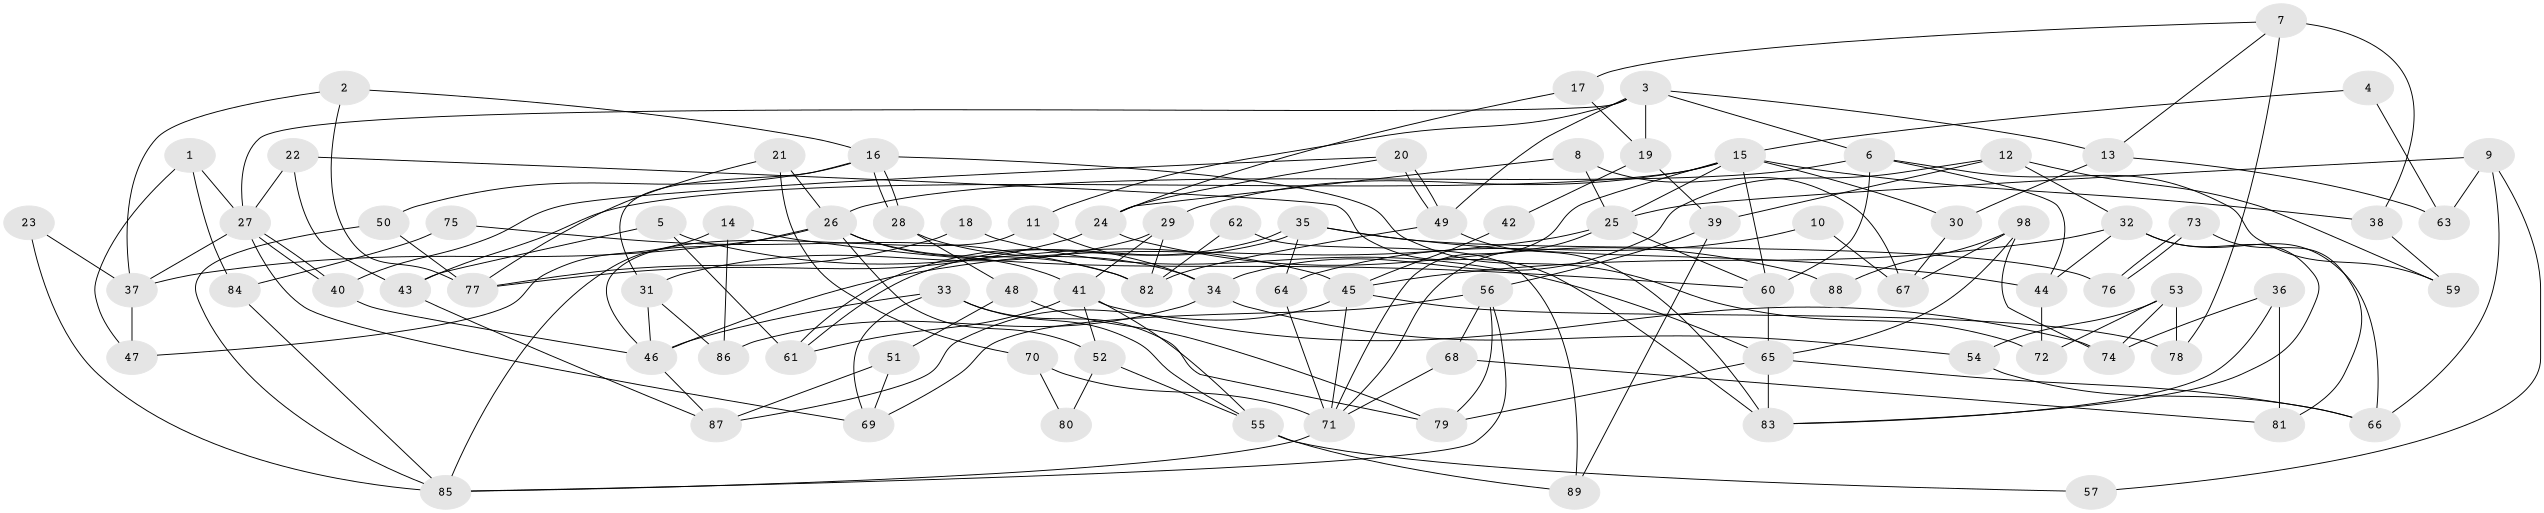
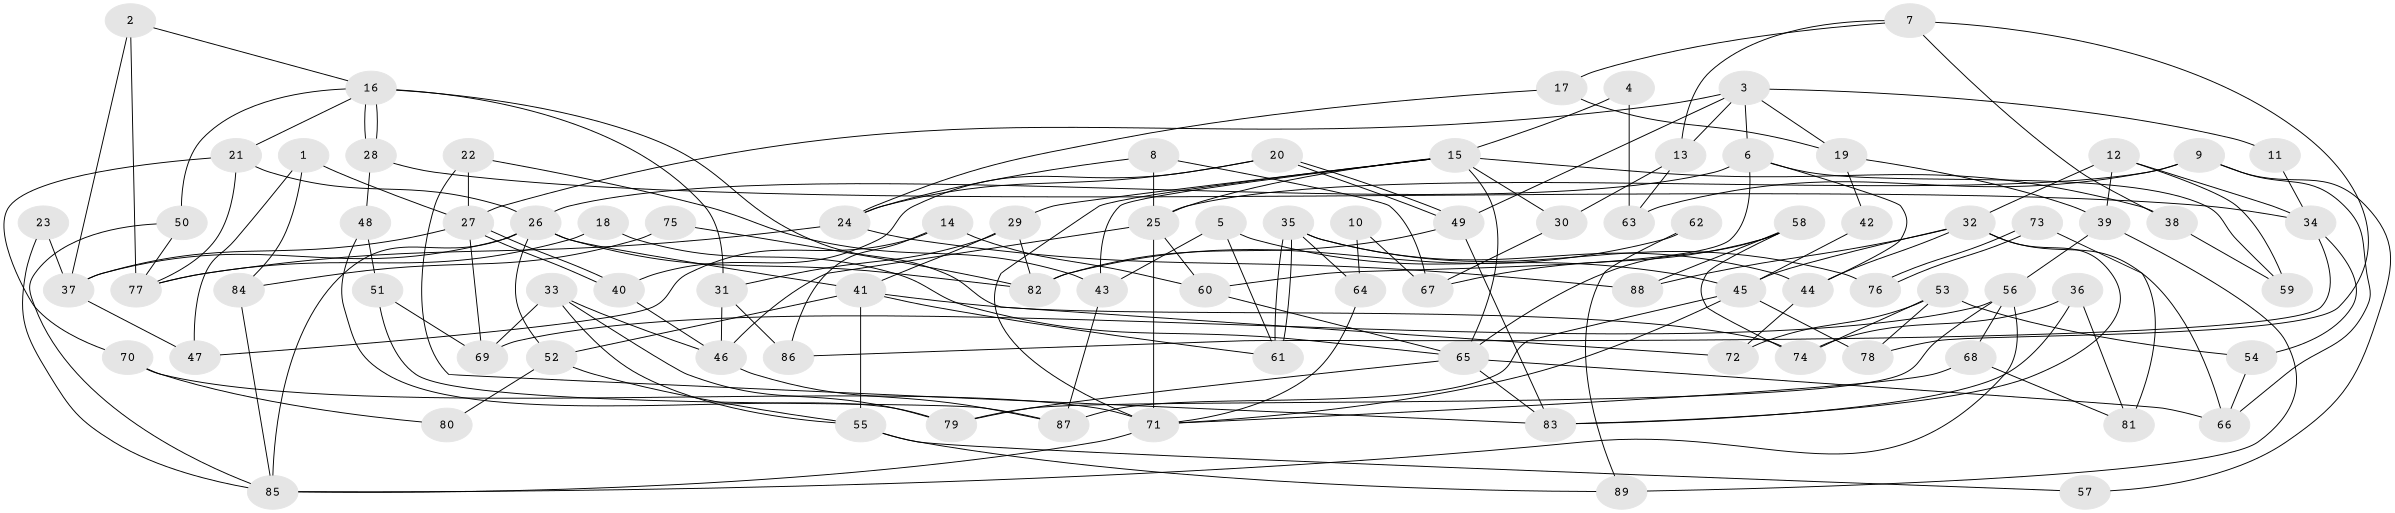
none -> (304, 122)
(1754, 223) -> (1498, 245)
(2024, 223) -> (1800, 223)
(770, 241) -> none
none -> (1761, 263)
